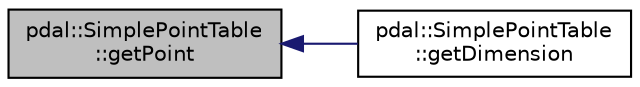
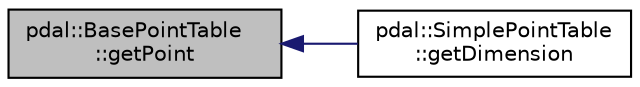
(145, 44) -> (145, 44)
